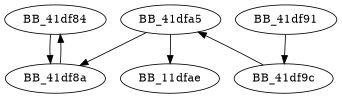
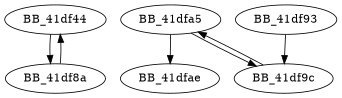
(55, 20) -> (55, 20)
(286, 20) -> (286, 20)
(117, 47) -> (220, 48)
(170, 79) -> (170, 79)
